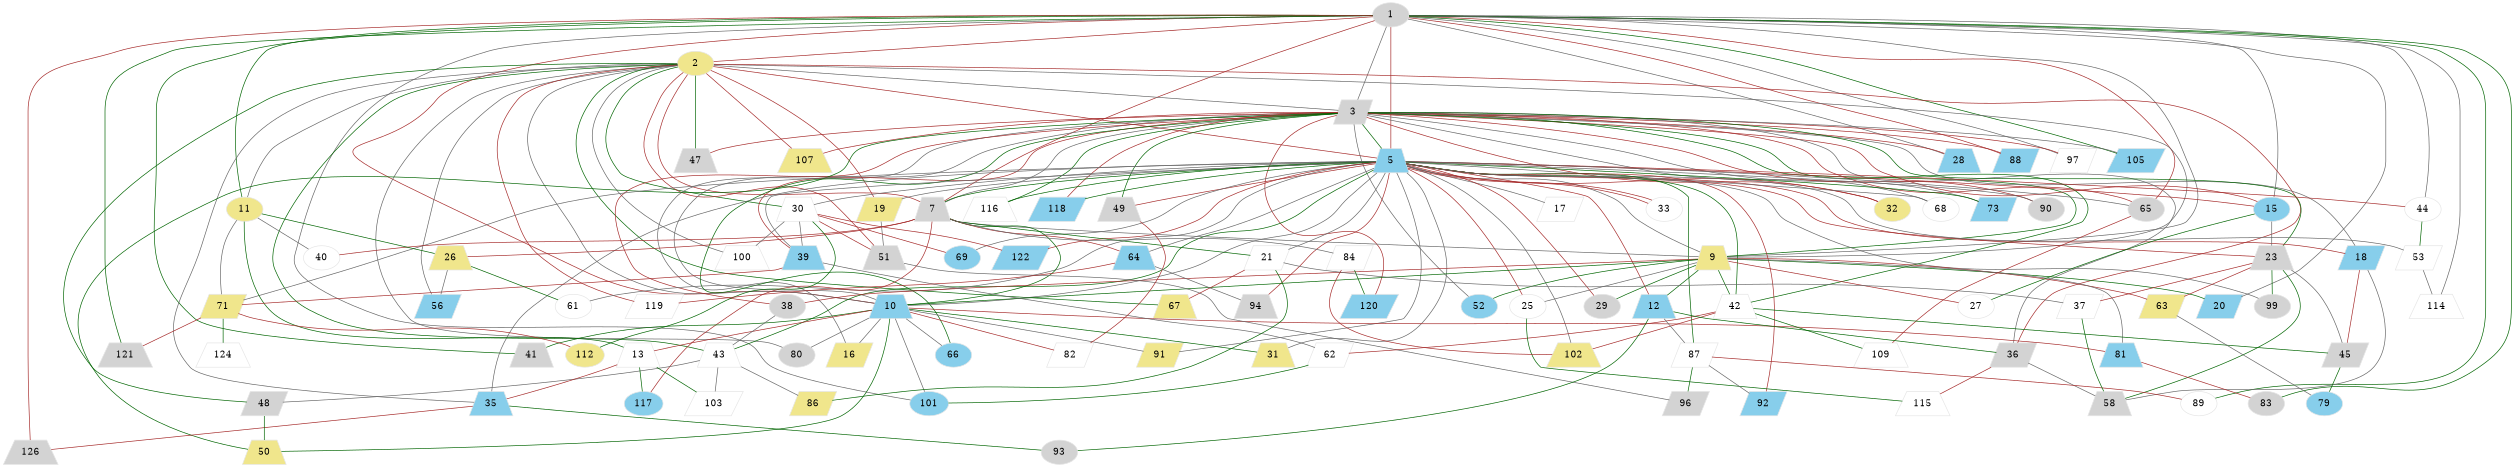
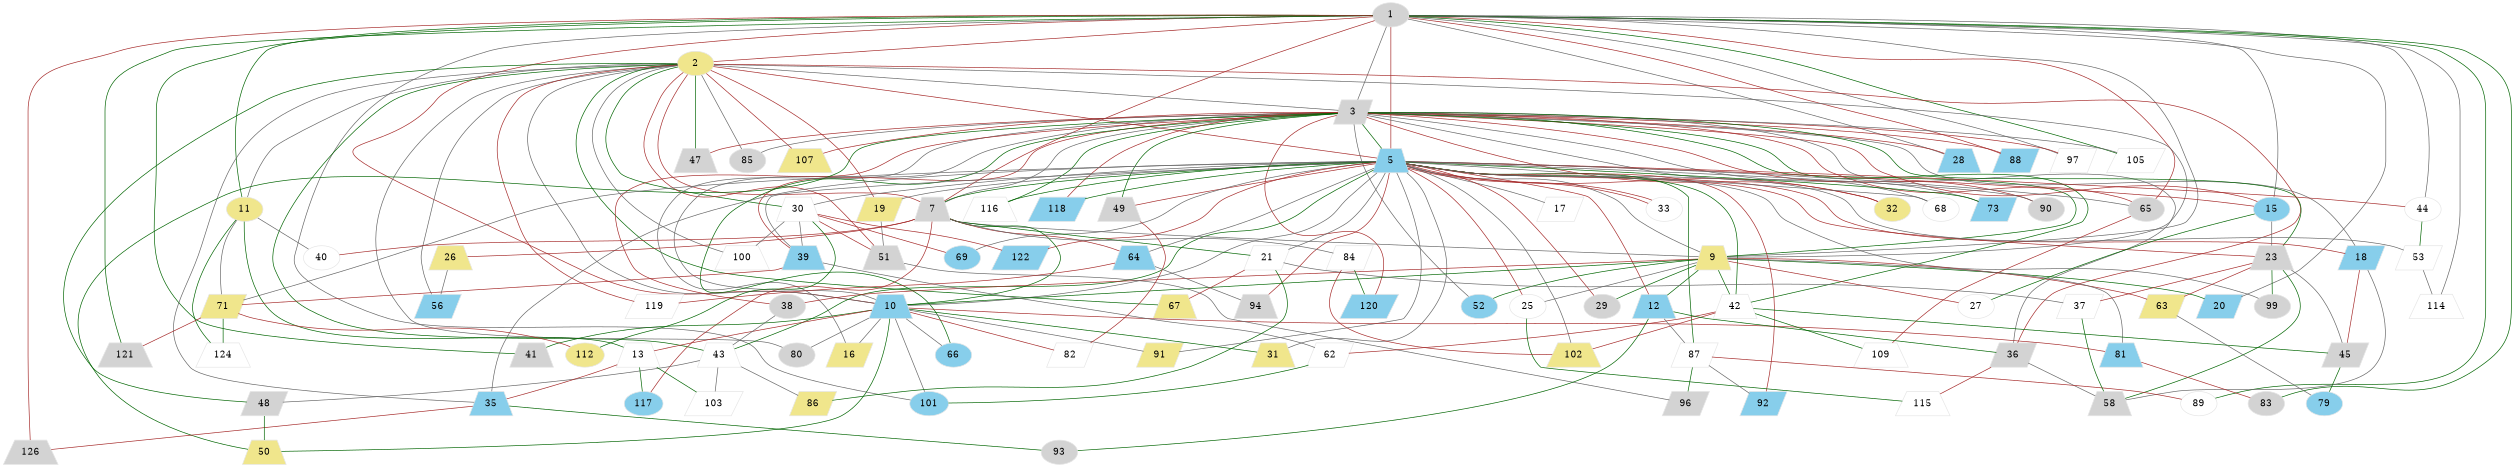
none -> (748, 161)
(2136, 161) -> (2136, 161)
(348, 234) -> (200, 279)
(573, 306) -> none
